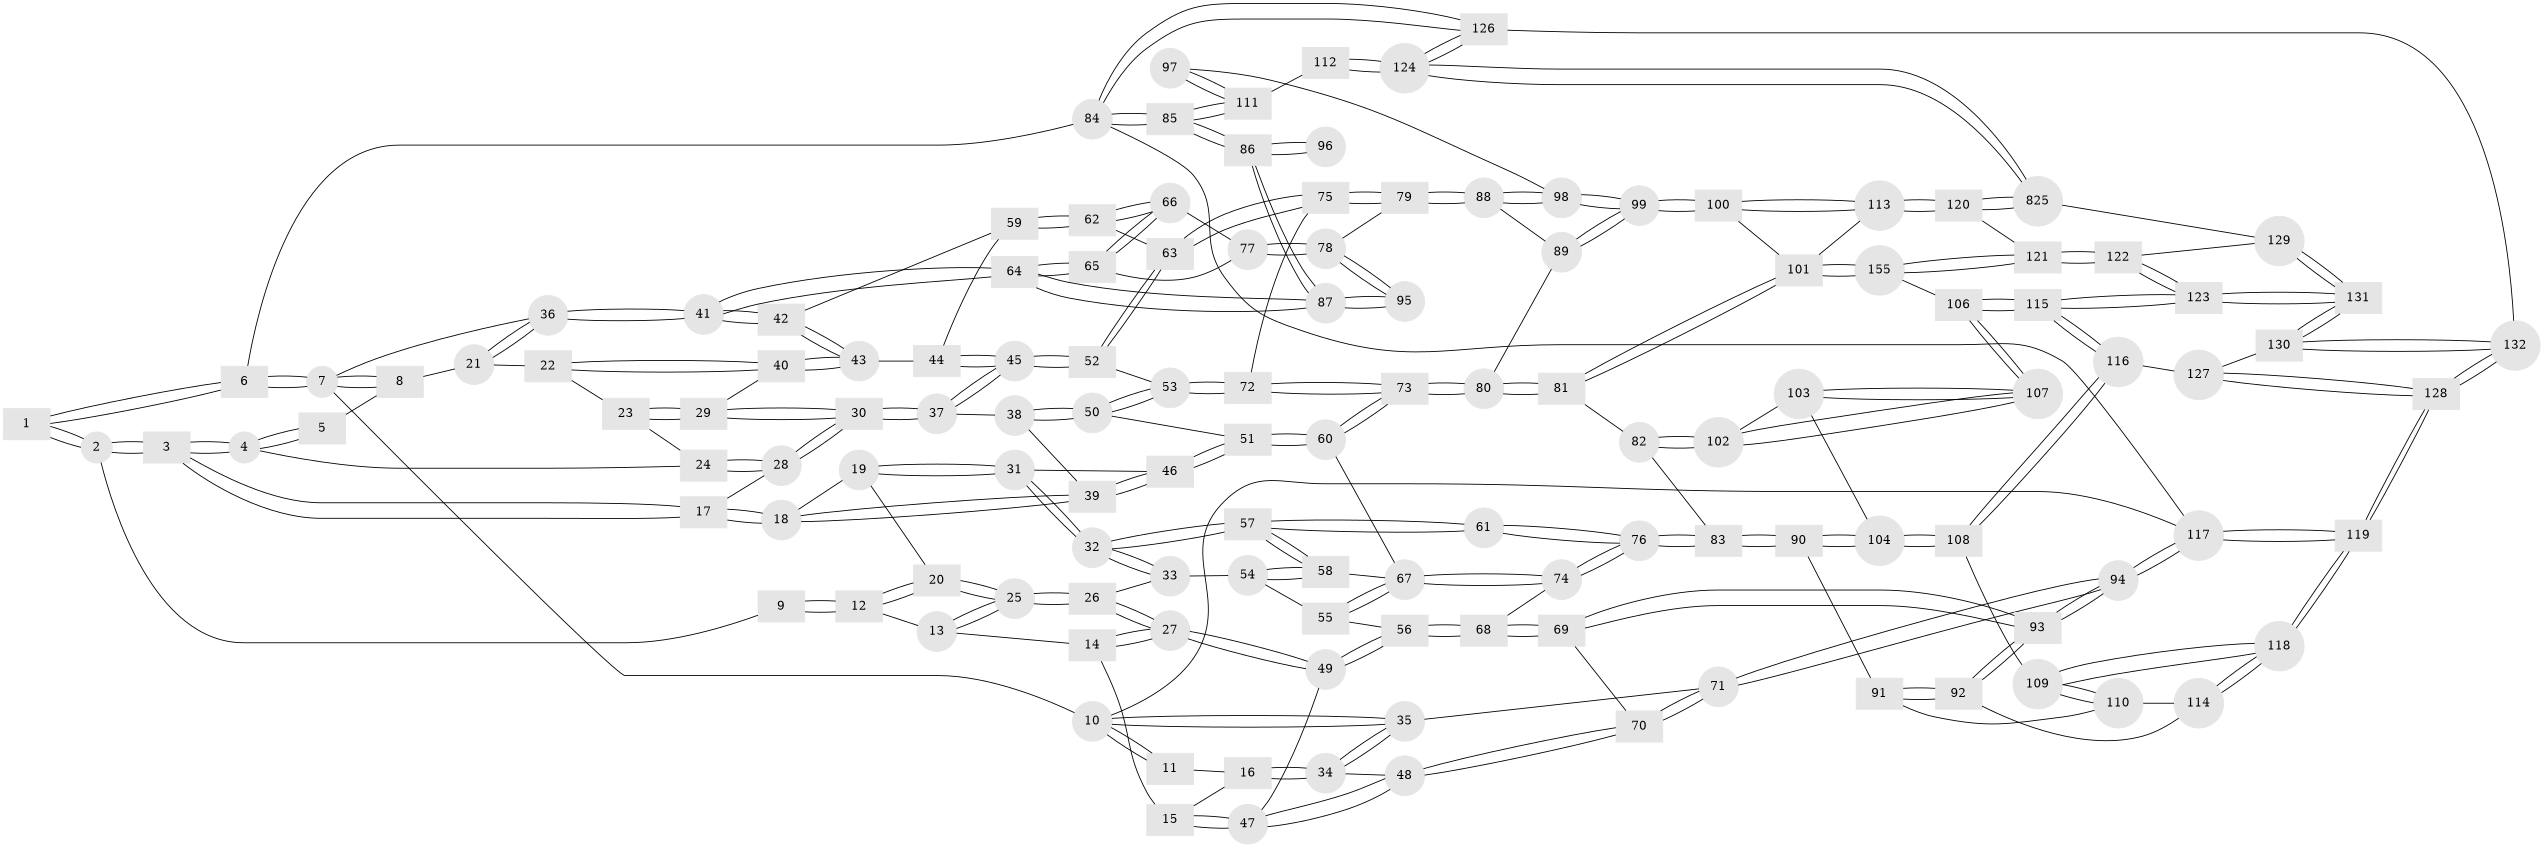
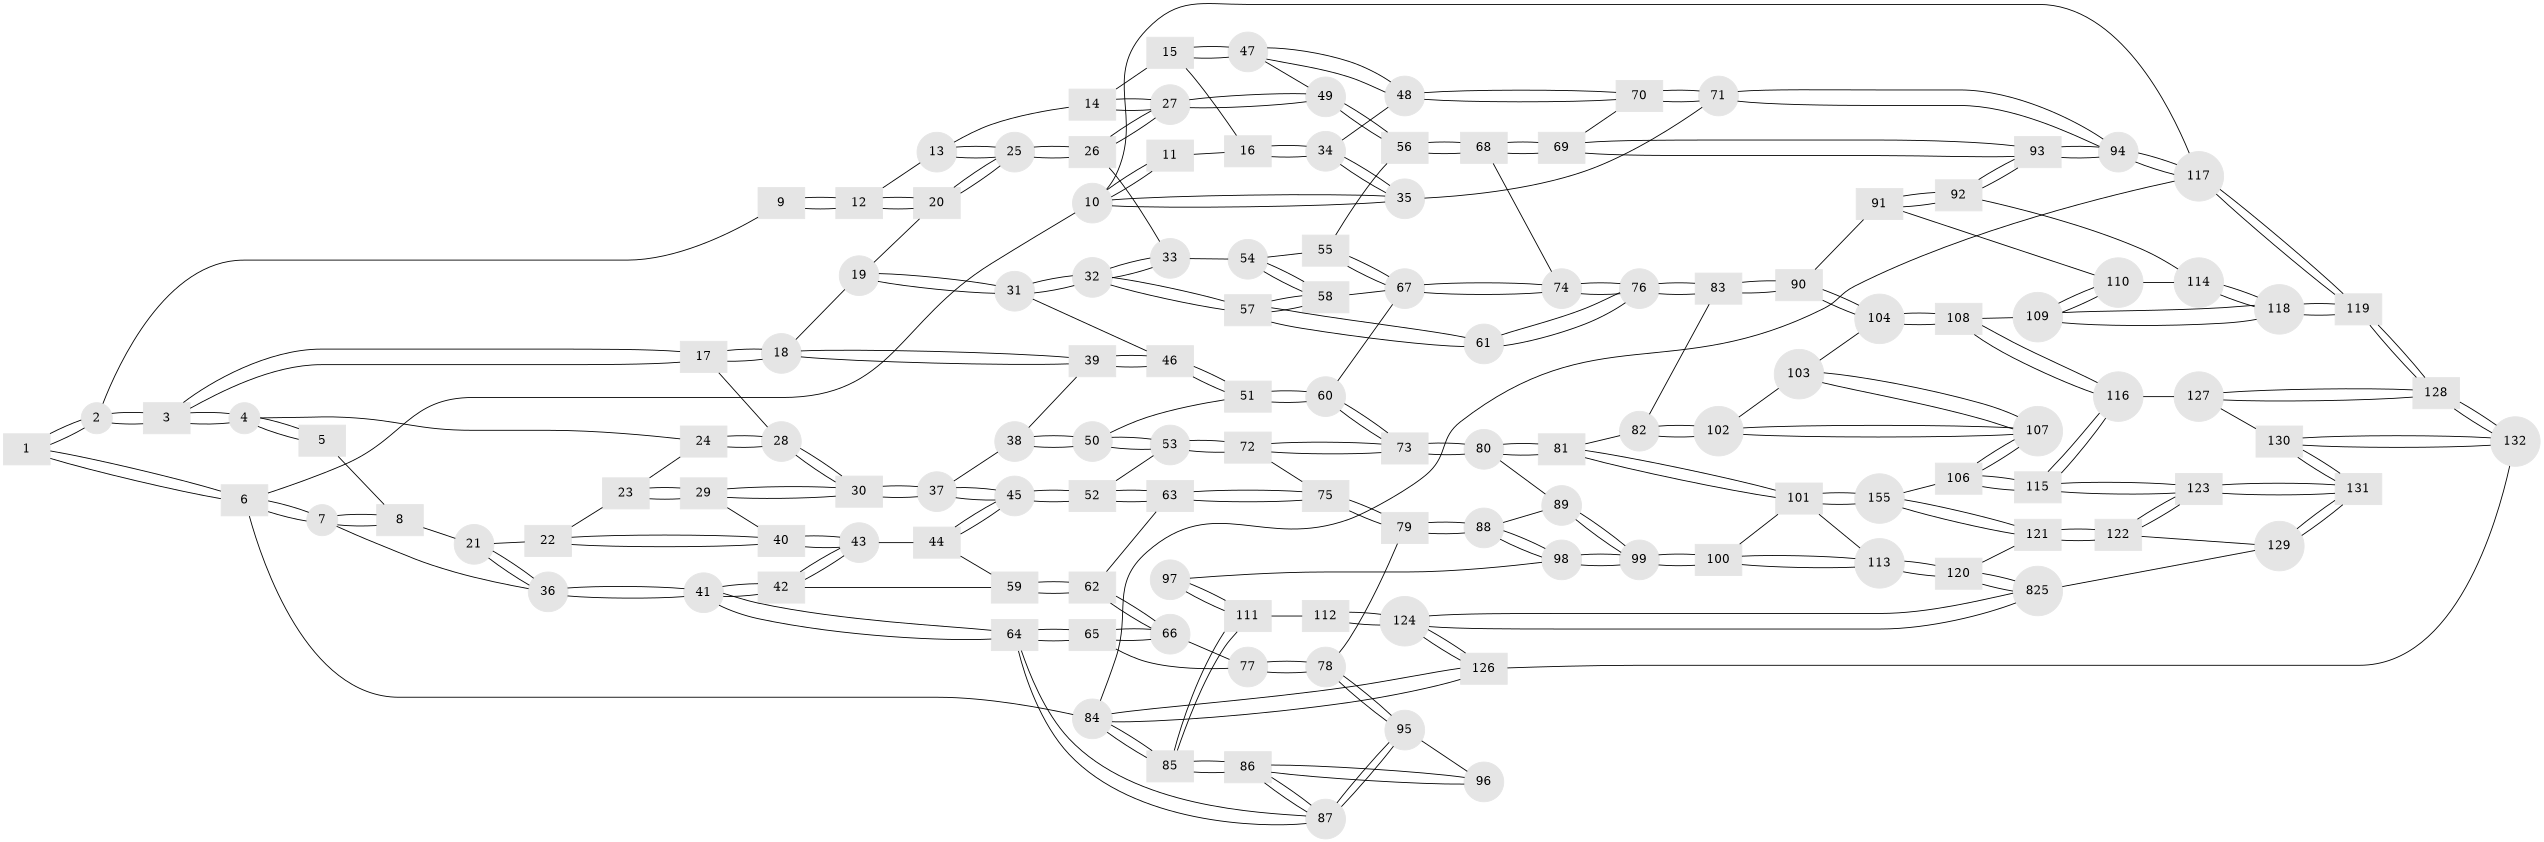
(650, 676) -> (690, 397)
none -> (1444, 756)
